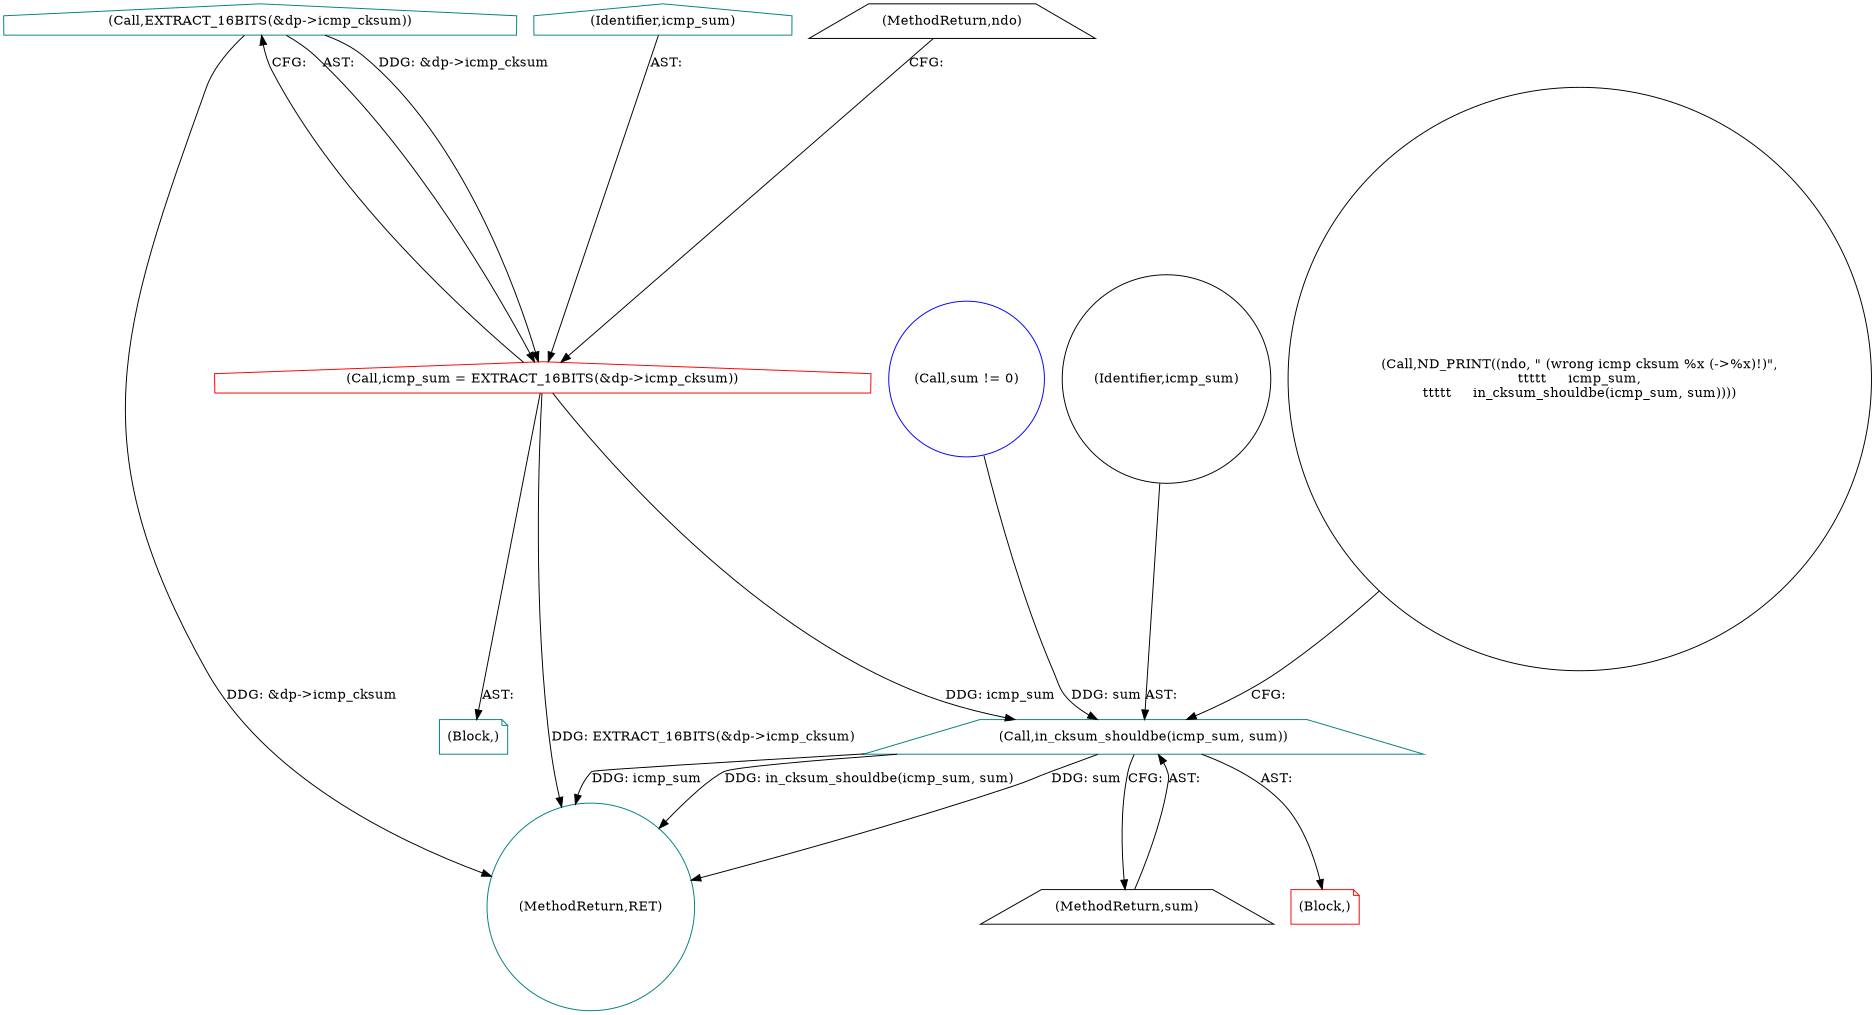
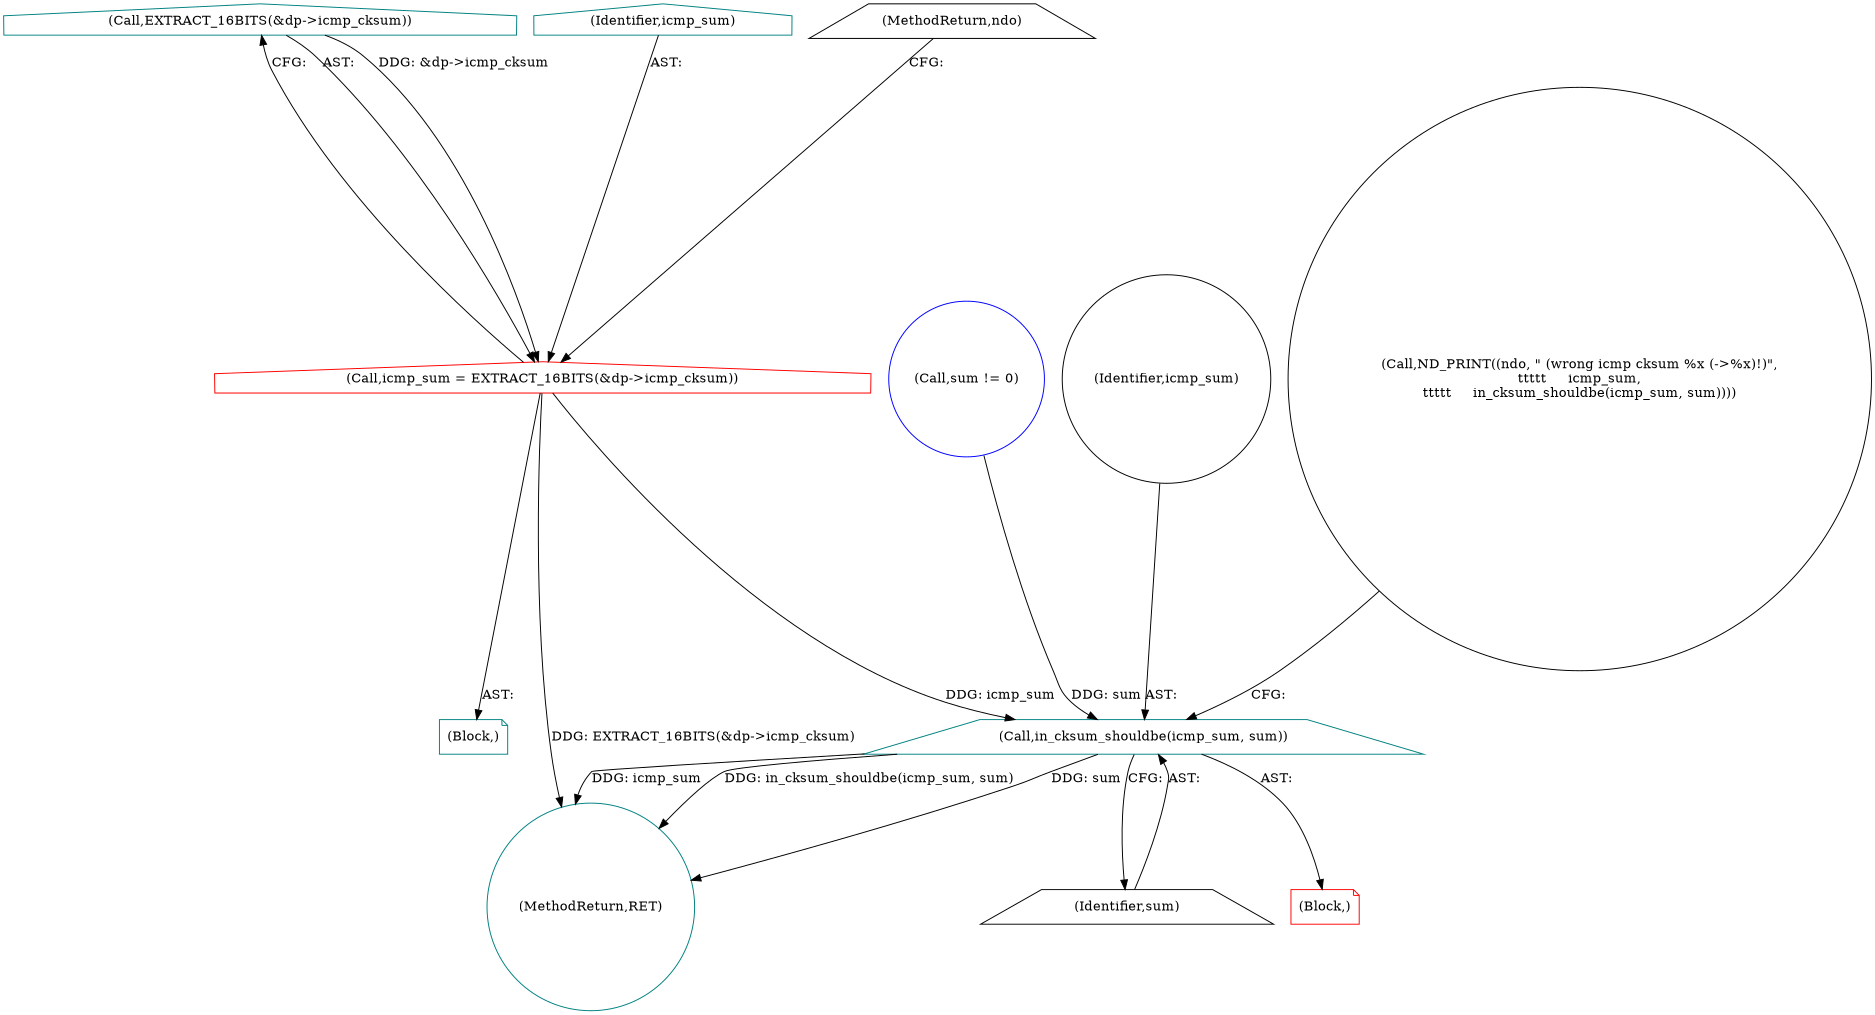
(142, 521) -> none
(1127, 907) -> (1127, 907)
